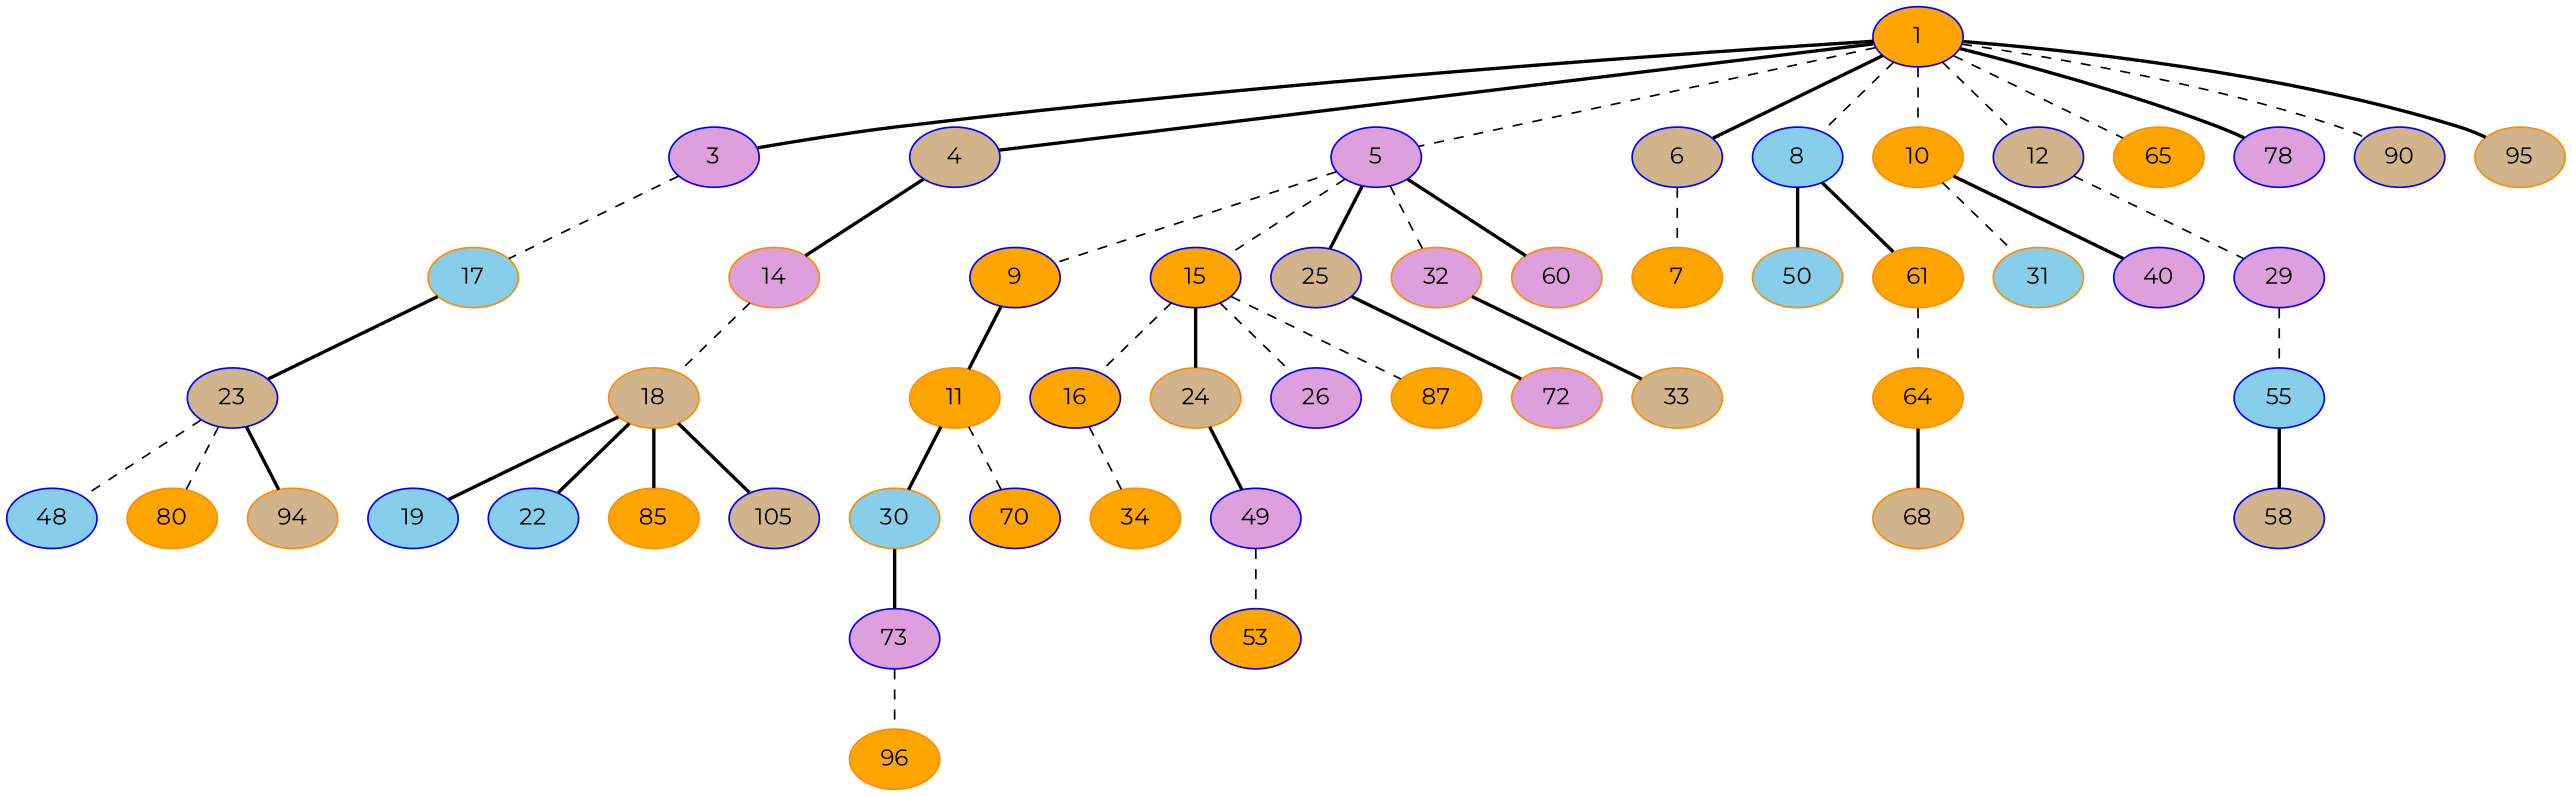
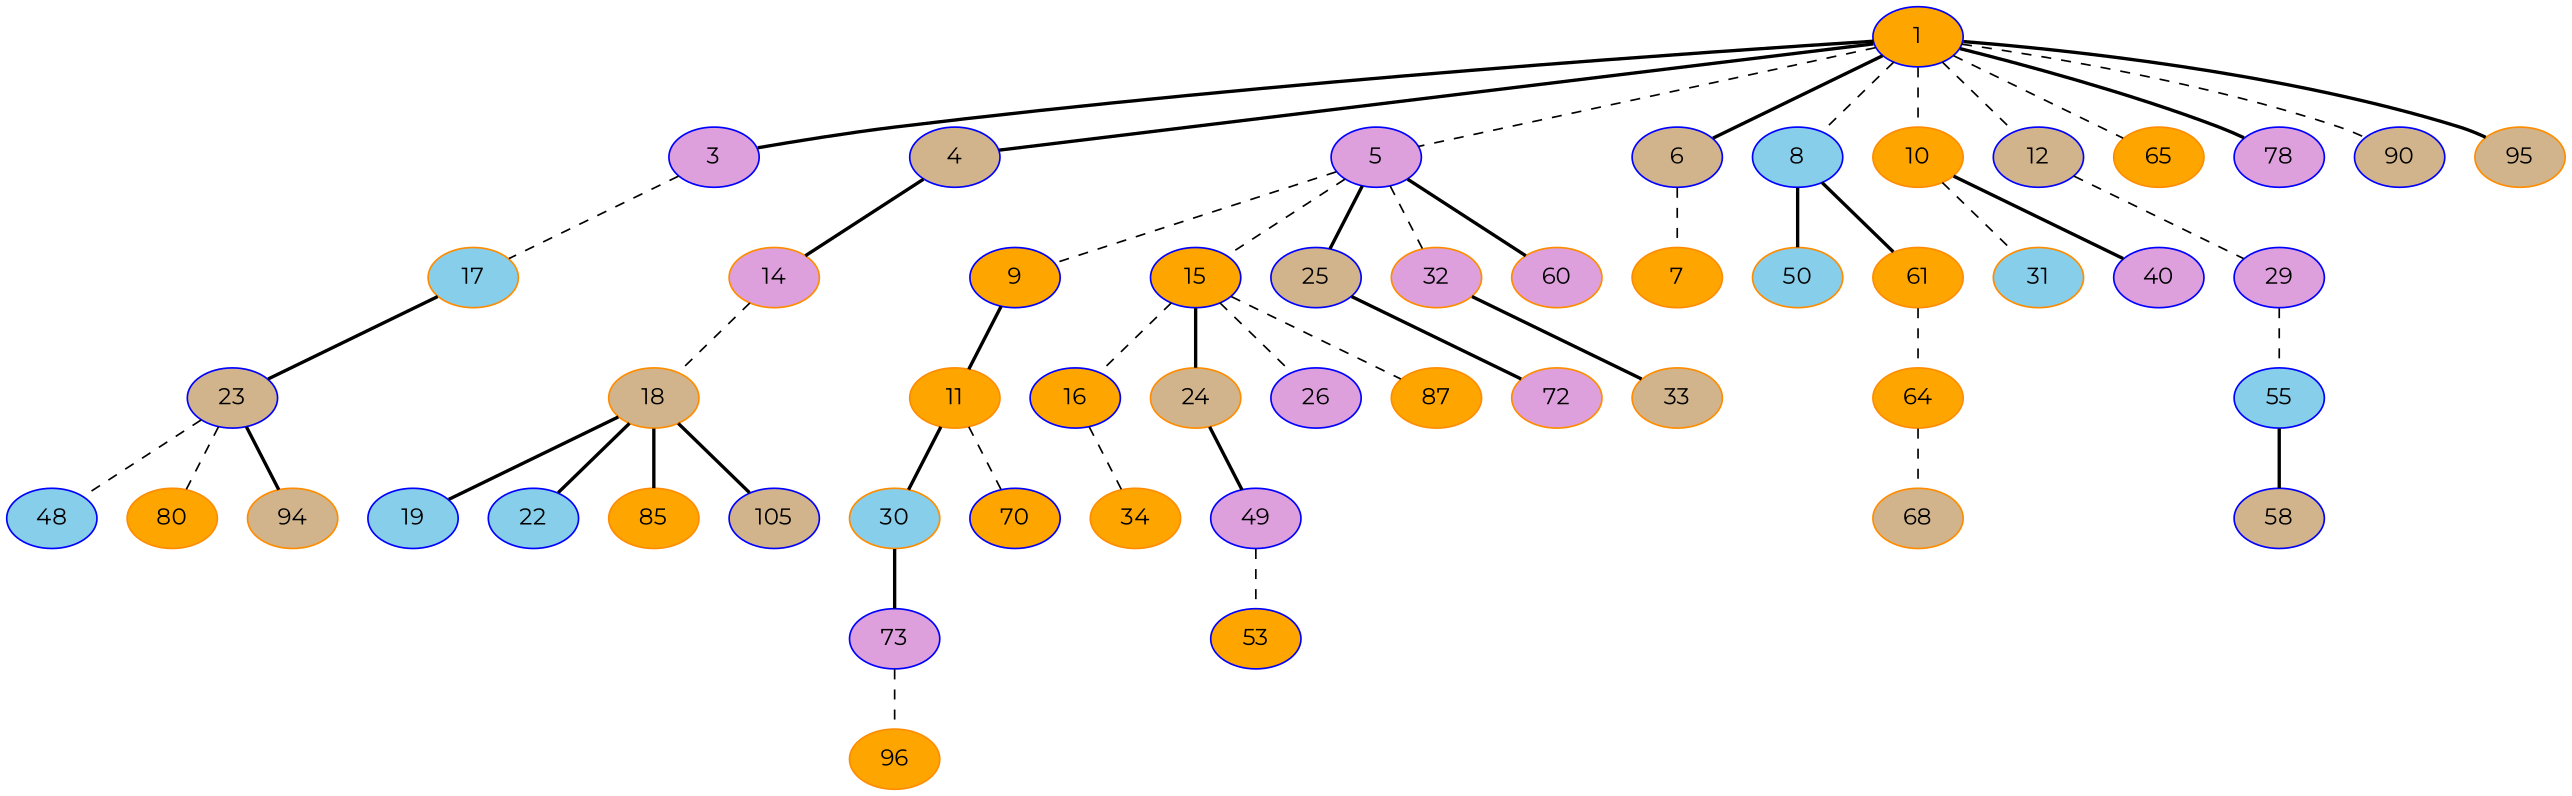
(1918, 458) -> (1918, 458)
